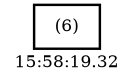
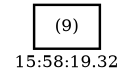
(67, 27) -> (67, 27)
